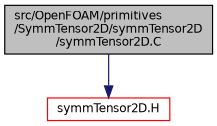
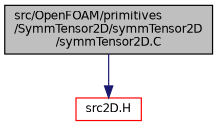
(109, 109) -> (109, 109)
